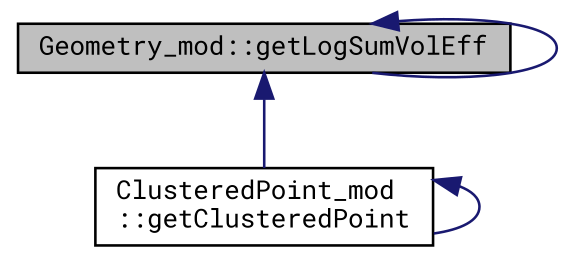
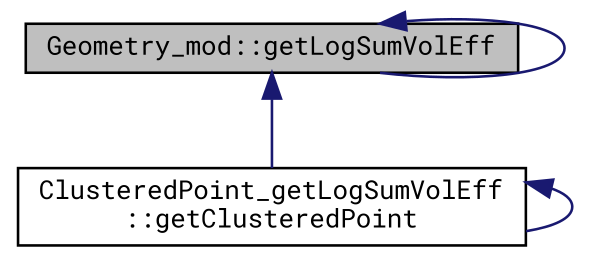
(264, 207) -> (272, 207)
